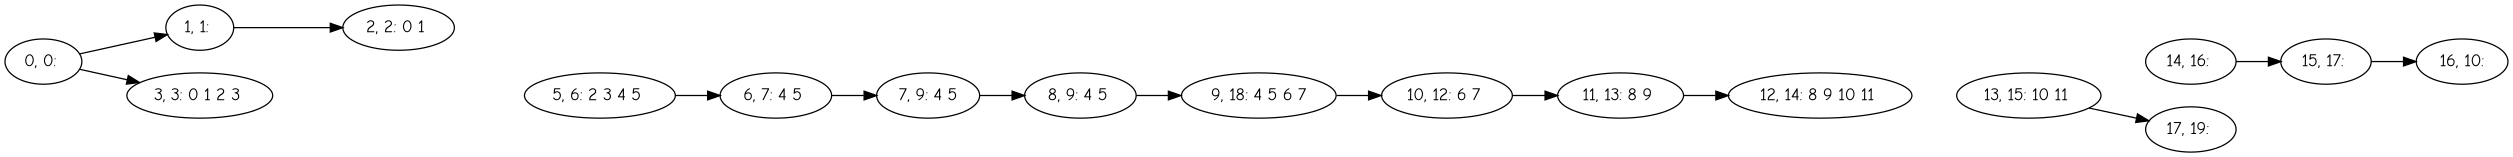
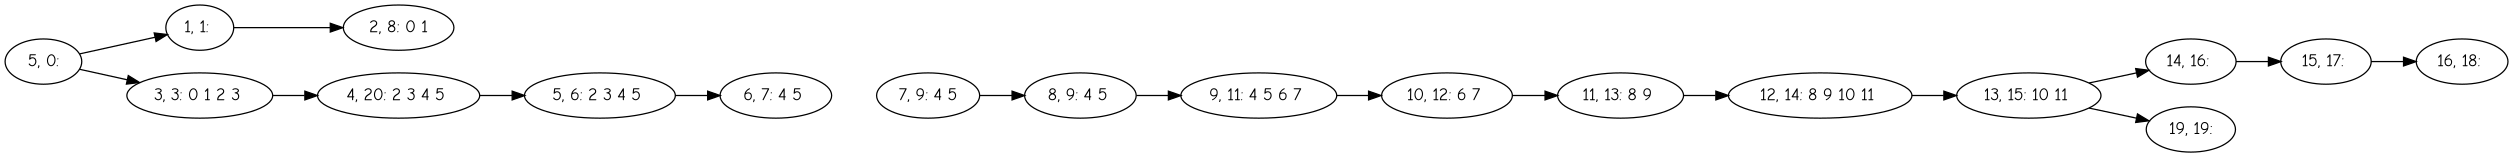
(399, 28) -> (399, 28)
(43, 62) -> (43, 62)
(2462, 62) -> (2462, 62)
none -> (2113, 78)
none -> (399, 96)
(848, 96) -> none
(1259, 96) -> (1259, 96)
none -> (1928, 96)
(2191, 129) -> (2191, 129)
